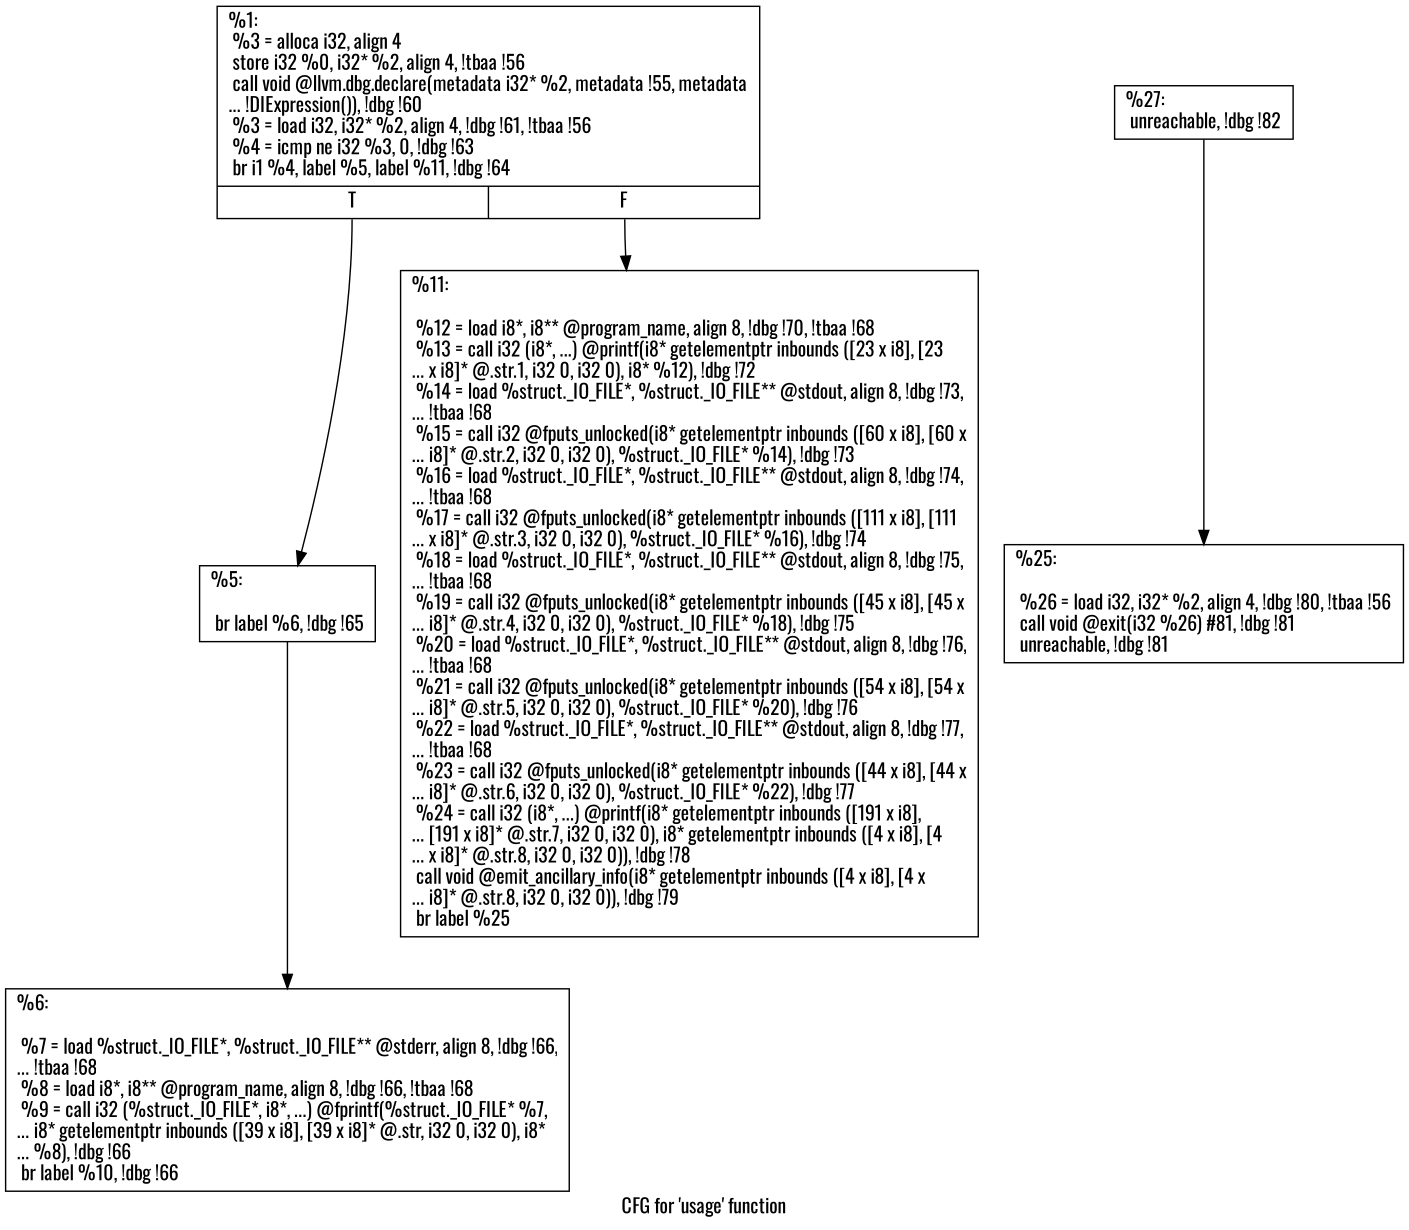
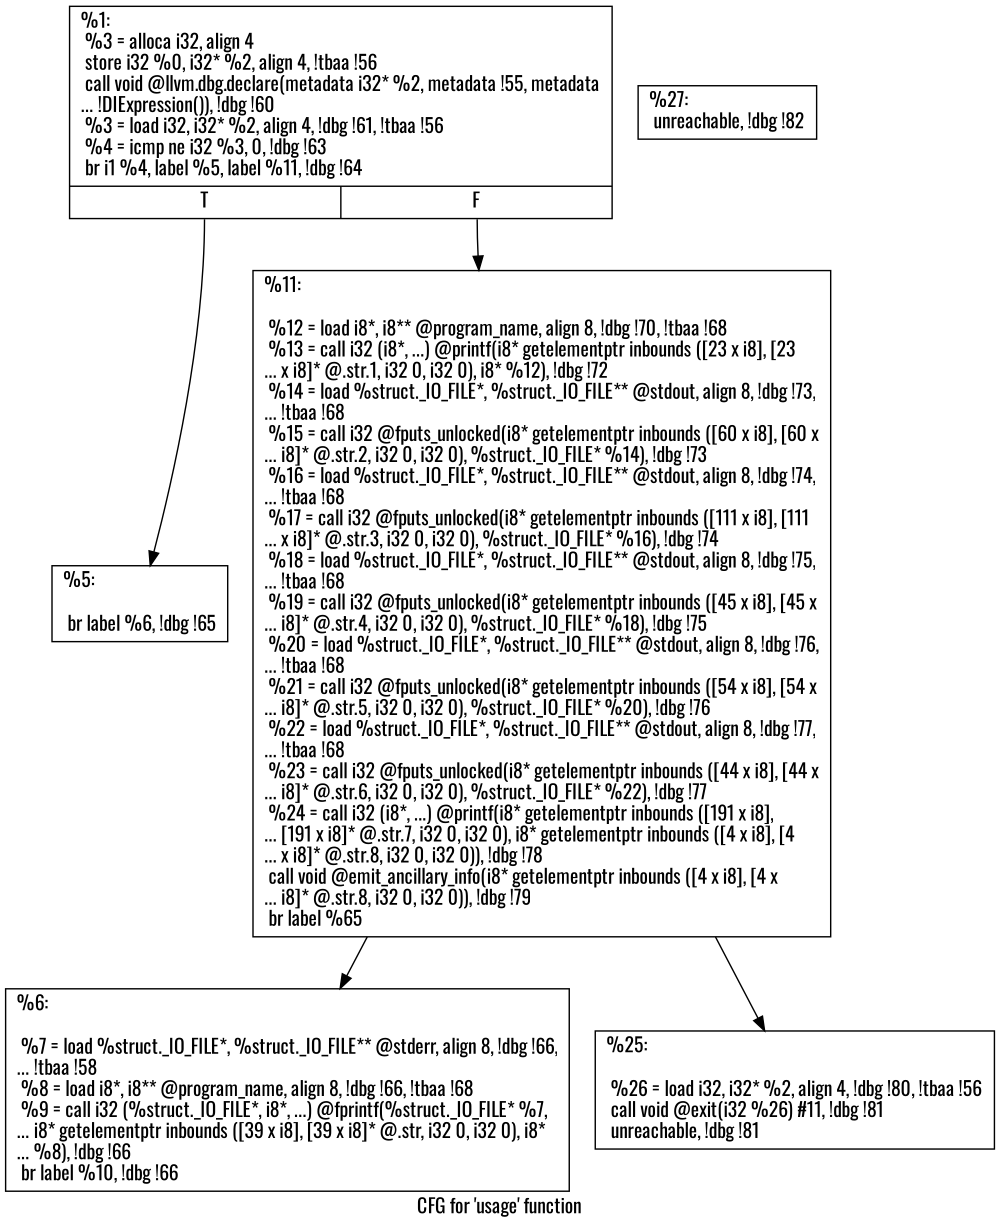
(1204, 335) -> (737, 978)
(1155, 625) -> (746, 1111)
(287, 808) -> (357, 956)
(461, 920) -> (313, 920)
(58, 1069) -> (58, 1069)
